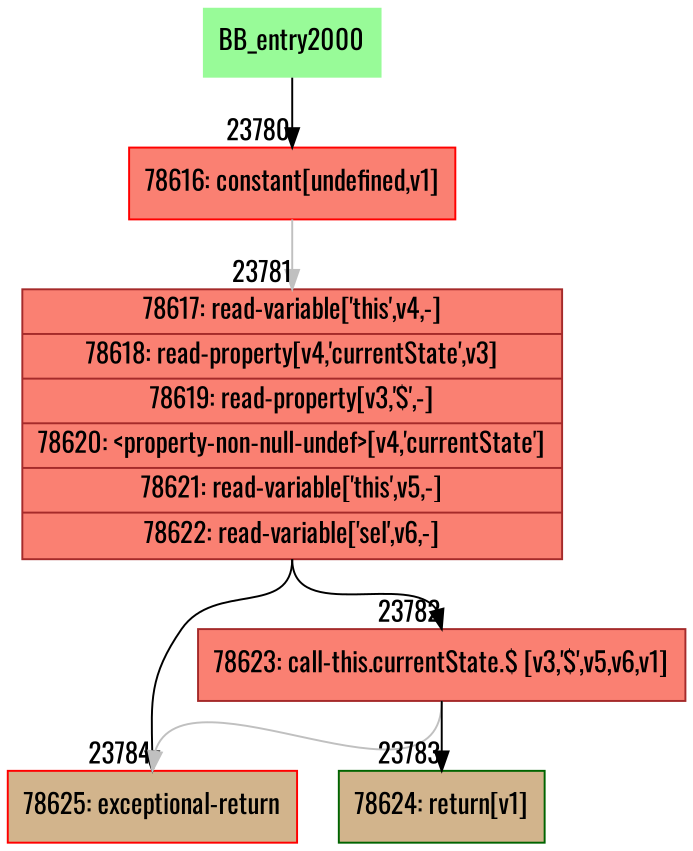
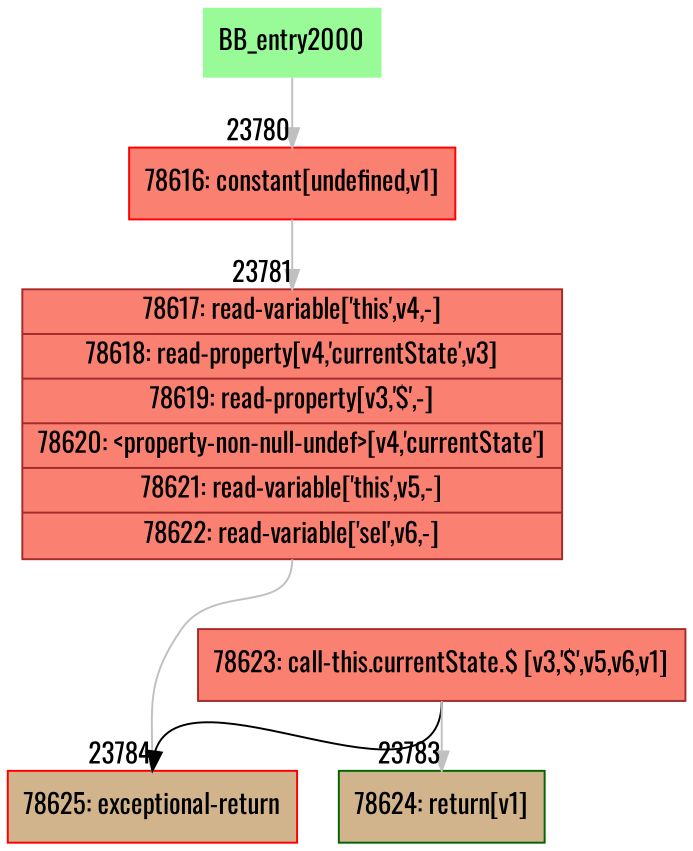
(292, 103) -> (292, 103)
(357, 594) -> none
(186, 625) -> (186, 625)
(442, 726) -> (442, 726)
(307, 738) -> (307, 738)
